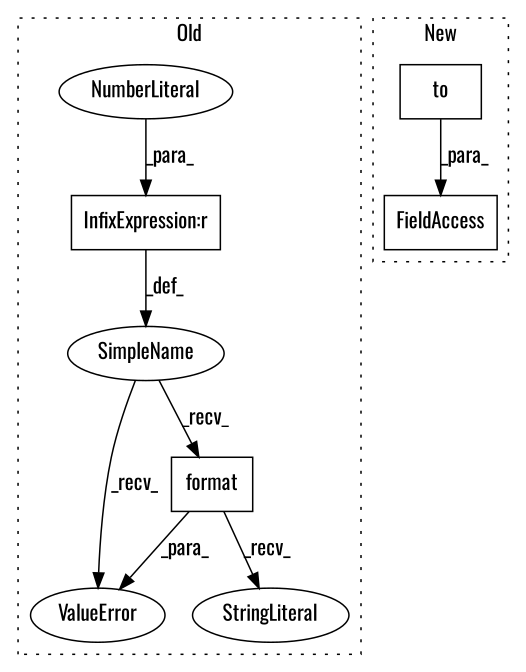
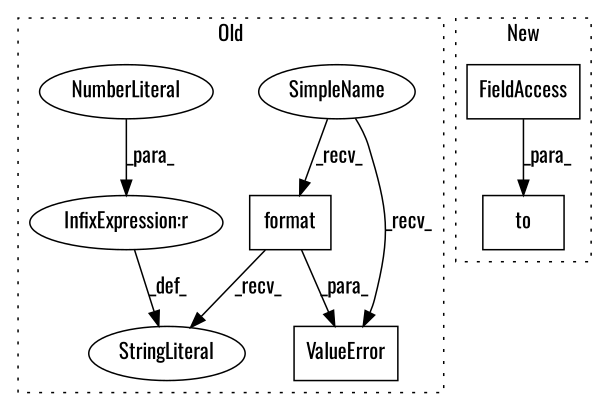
(441, 150) -> (523, 150)
(146, 223) -> (126, 223)
(146, 280) -> (144, 281)
(98, 615) -> (346, 353)
